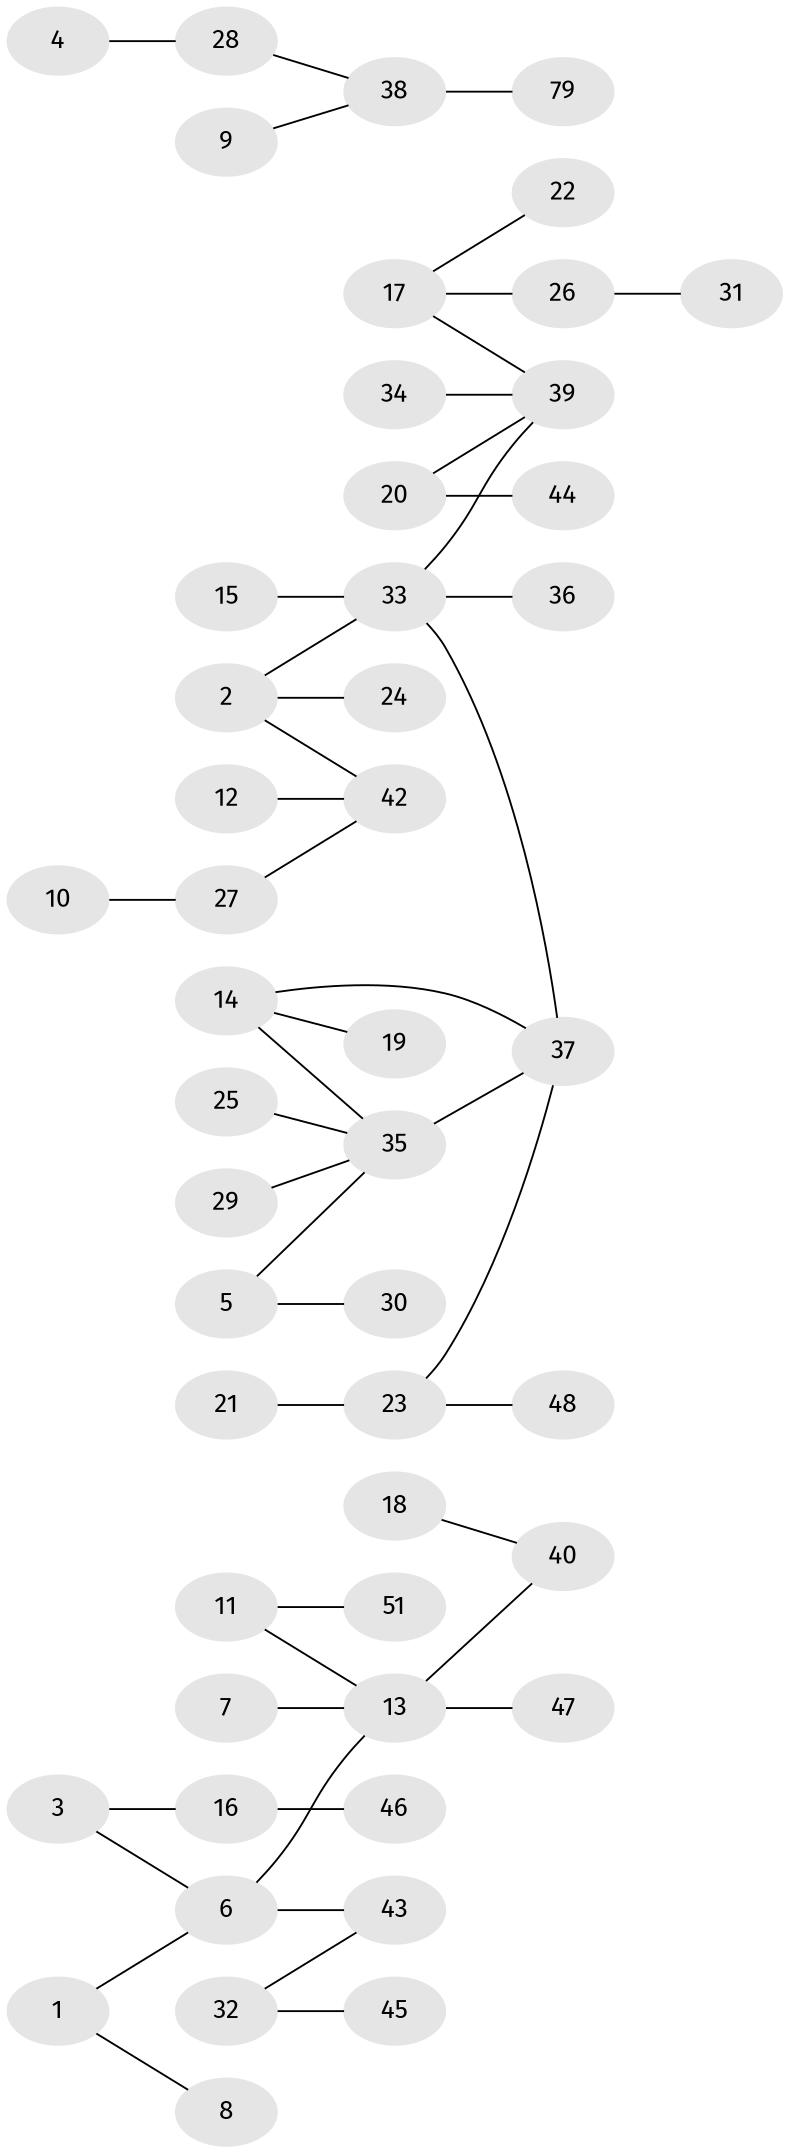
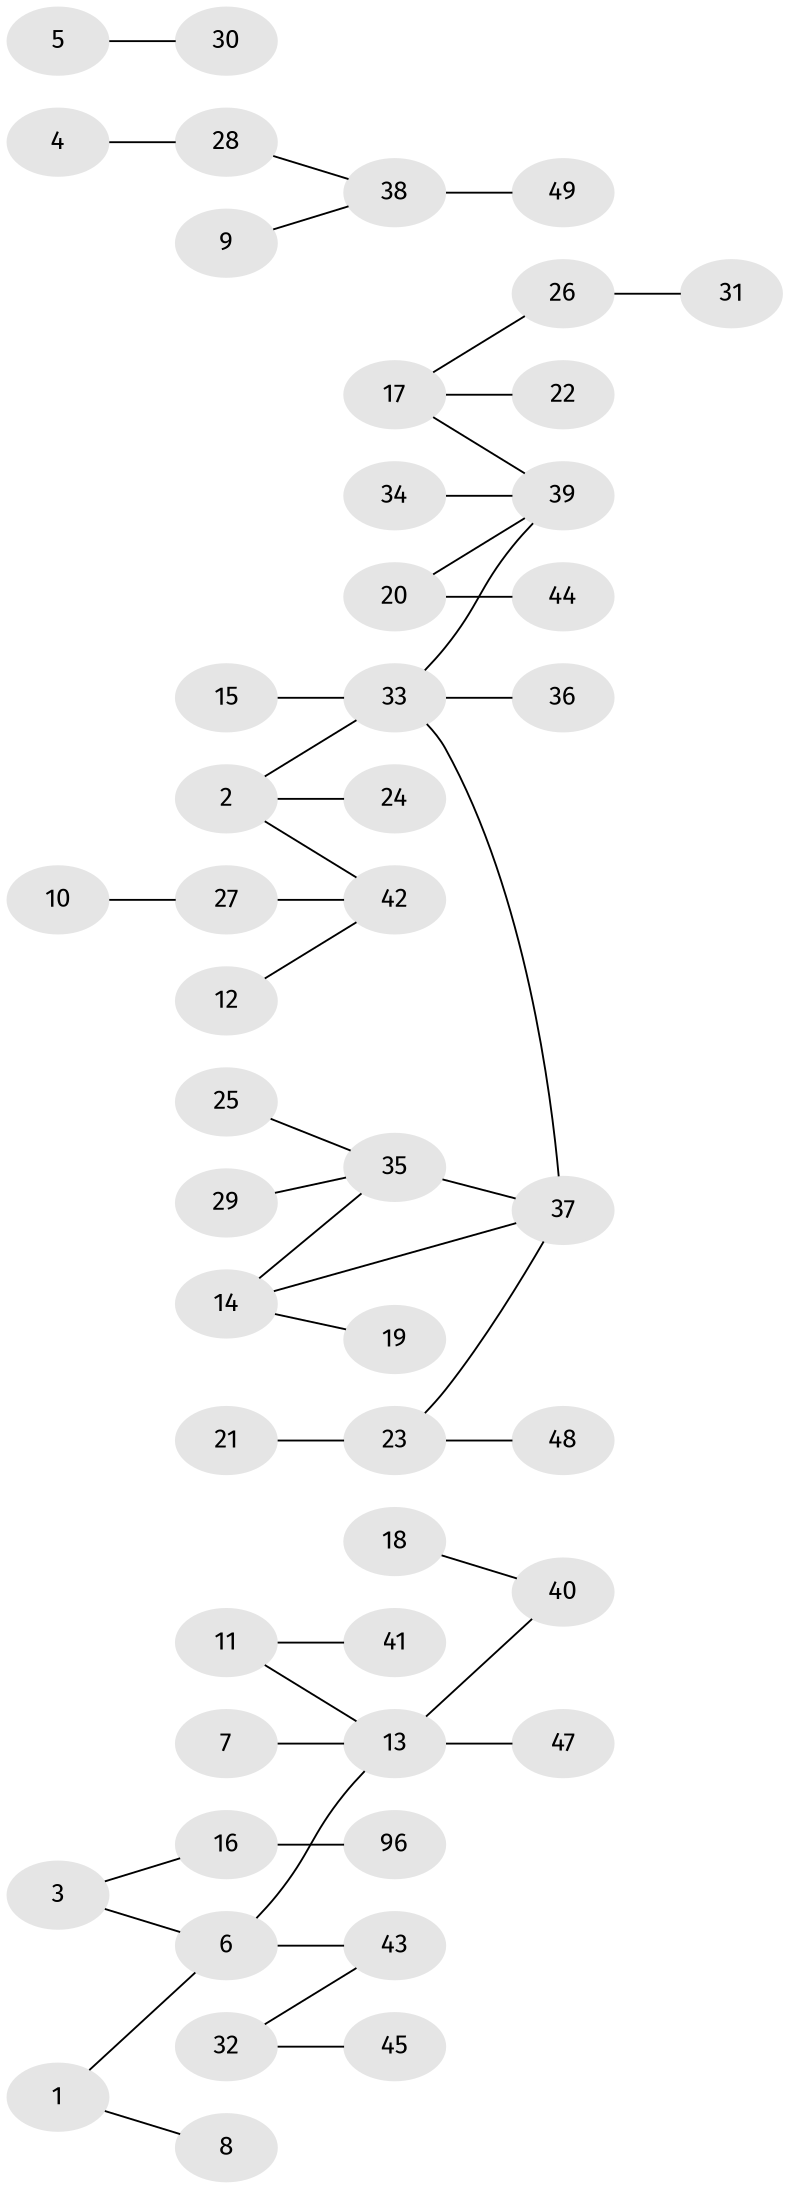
(563, 92) -> (563, 193)
(311, 1224) -> none
(395, 1607) -> (395, 1643)
(395, 1809) -> (395, 1845)
